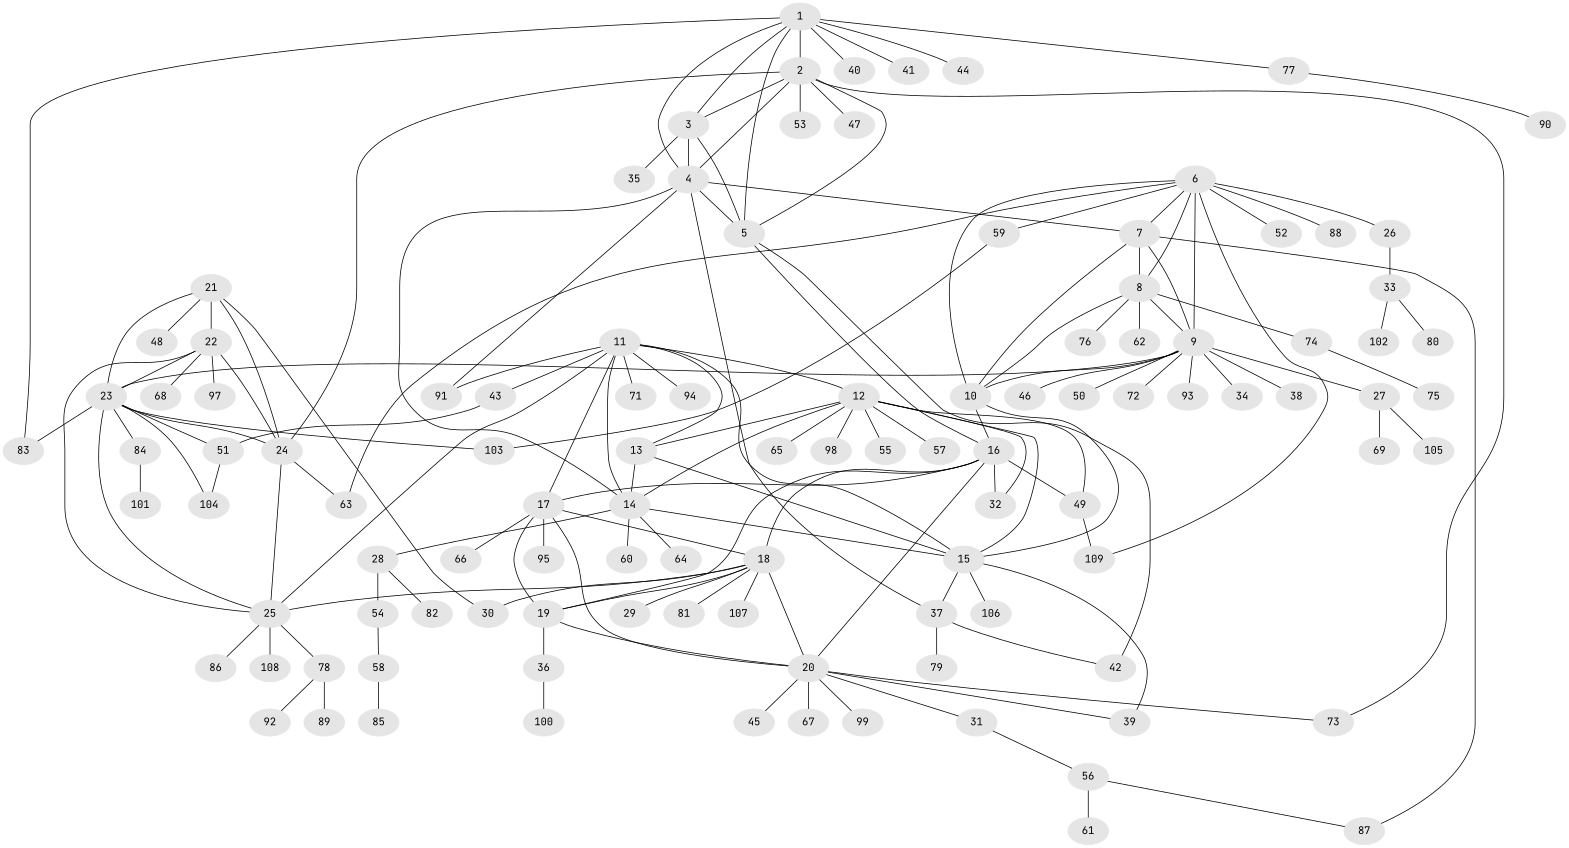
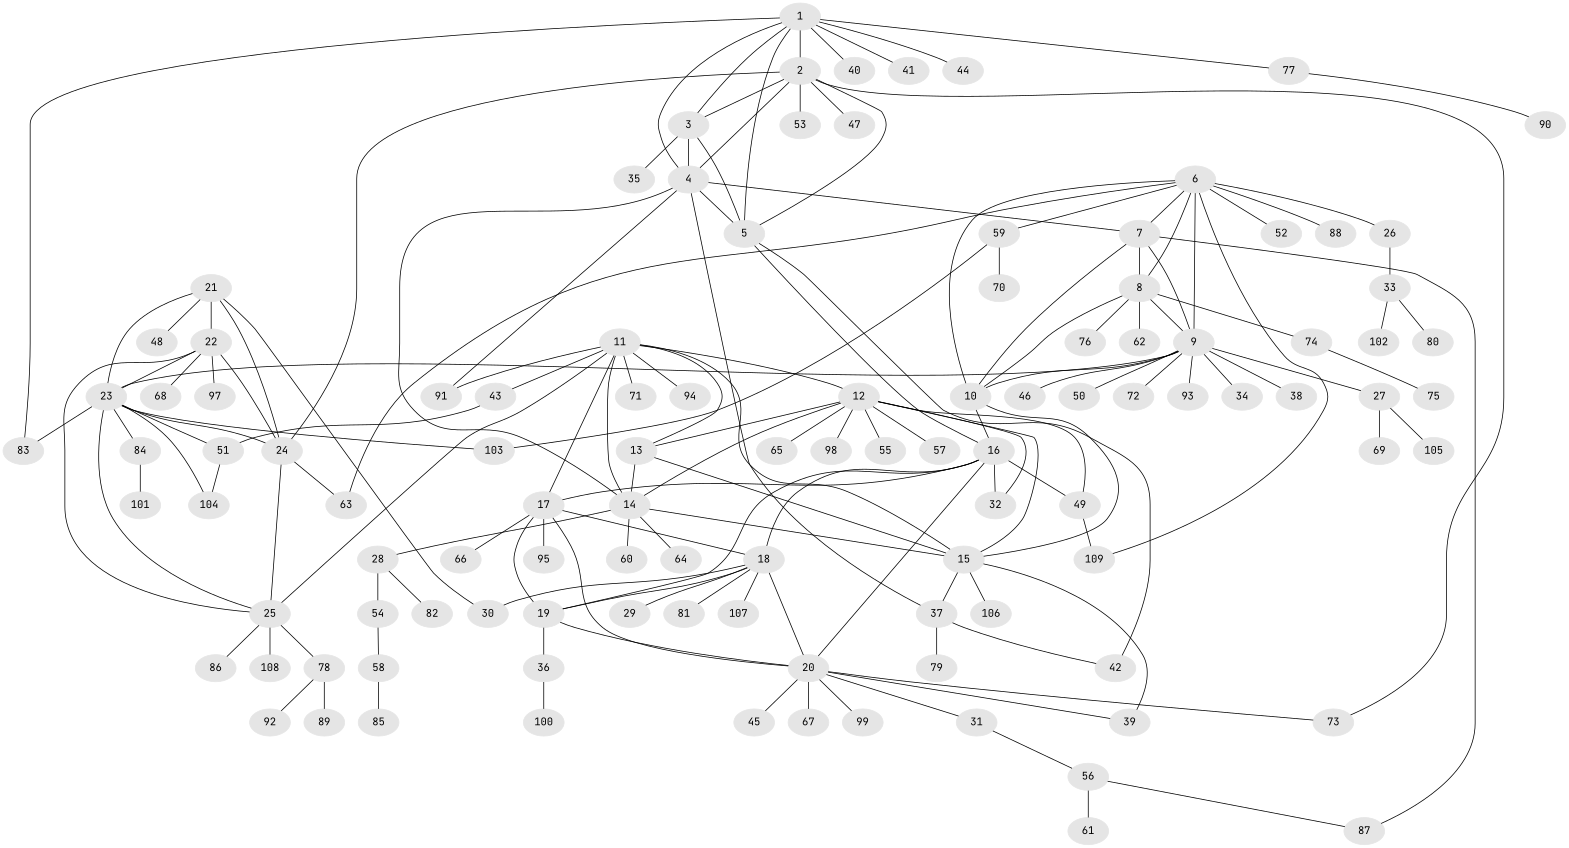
none -> (999, 288)
(518, 589) -> none
